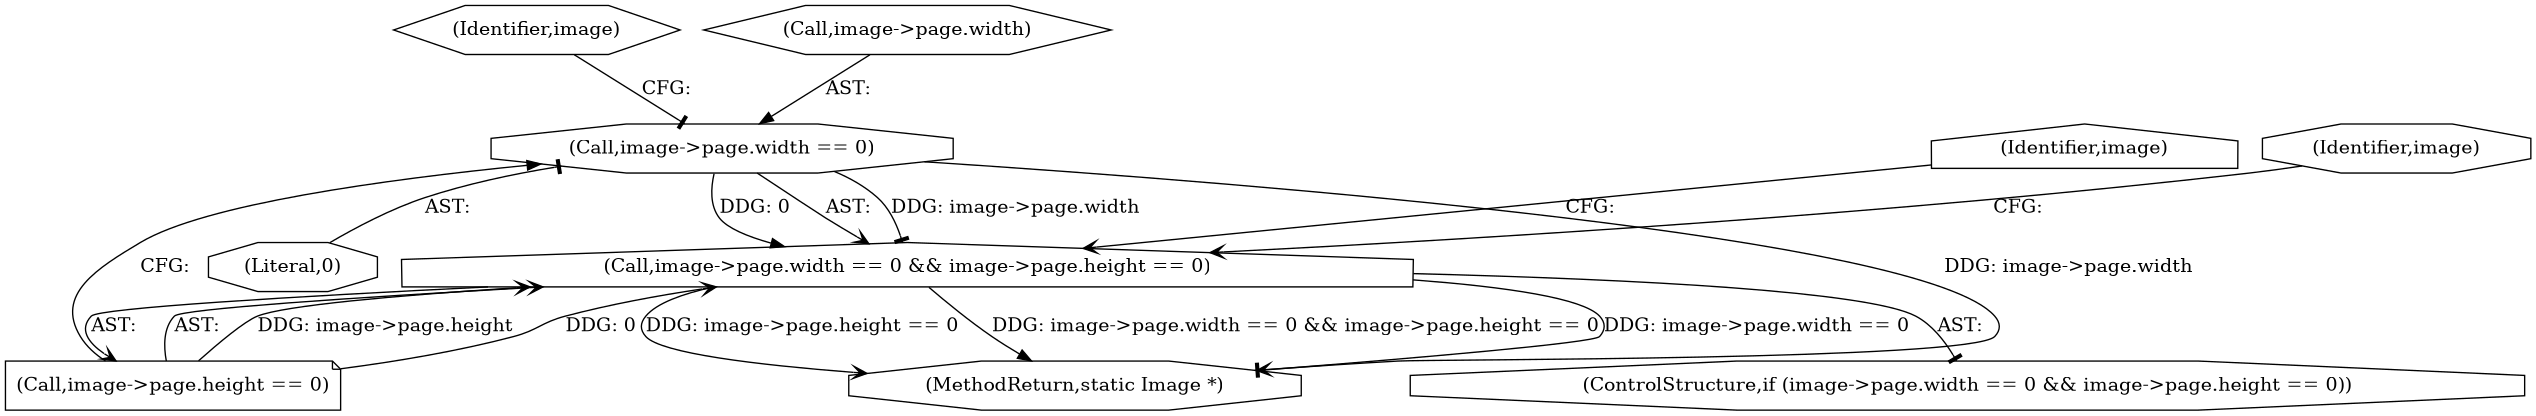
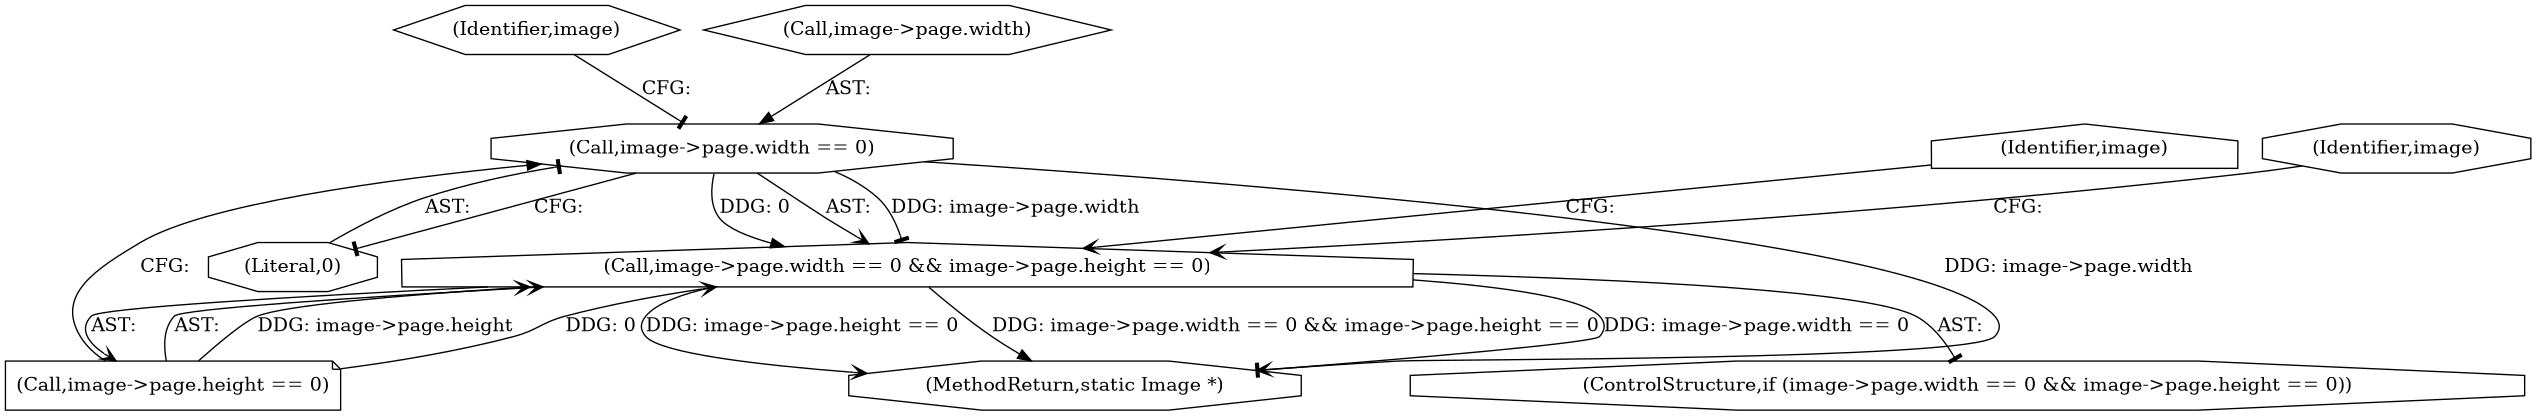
none -> (498, 210)
